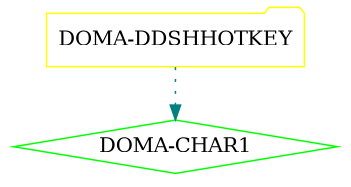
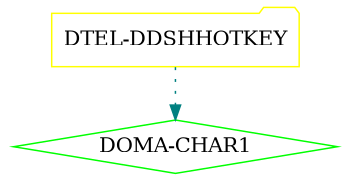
(175, 40) -> (175, 40)
